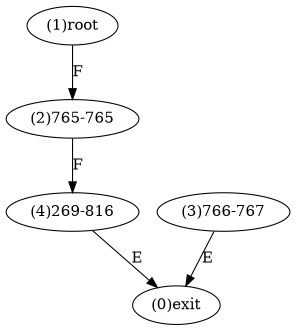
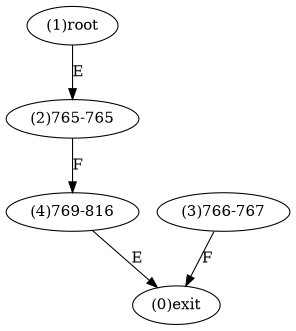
(78, 72) -> (78, 72)
(73, 212) -> (73, 212)
(208, 259) -> (207, 259)
